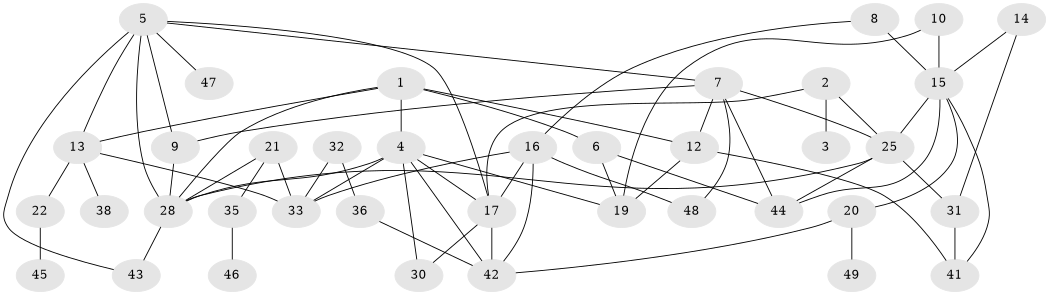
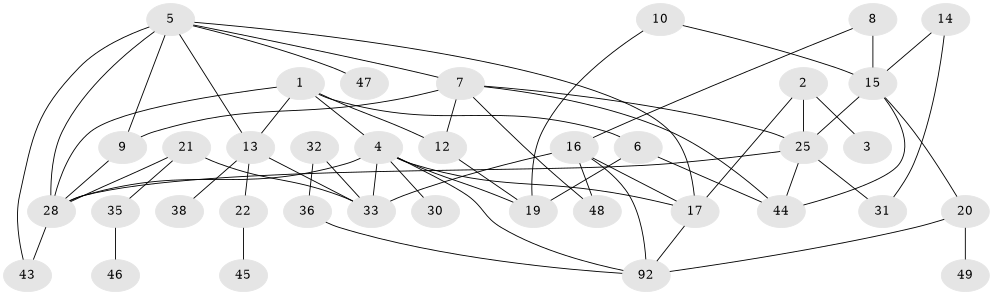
(455, 244) -> none
(492, 276) -> (646, 276)
(955, 276) -> none
